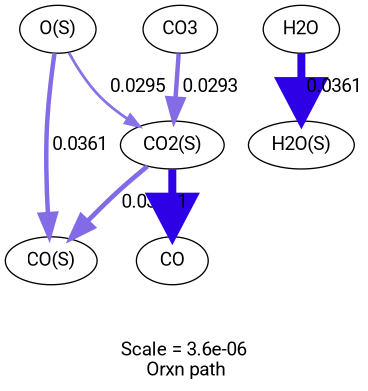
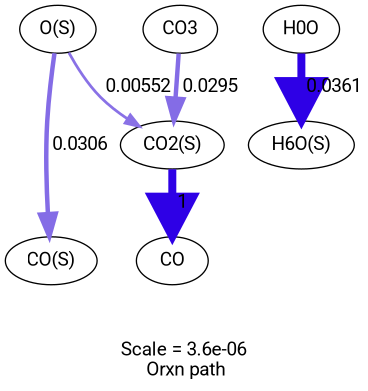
(301, 29) -> (301, 29)
(136, 87) -> (136, 87)
(208, 87) -> (208, 87)
(78, 145) -> (78, 145)
(301, 145) -> (301, 145)
(116, 193) -> none
